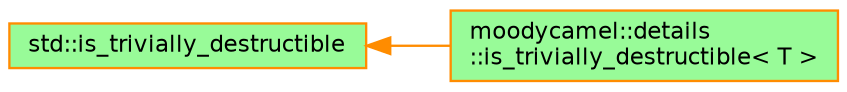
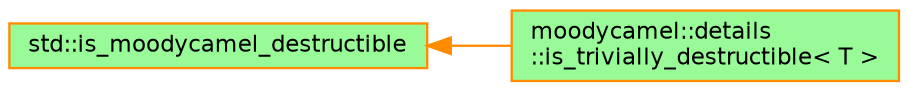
(188, 46) -> (218, 46)
